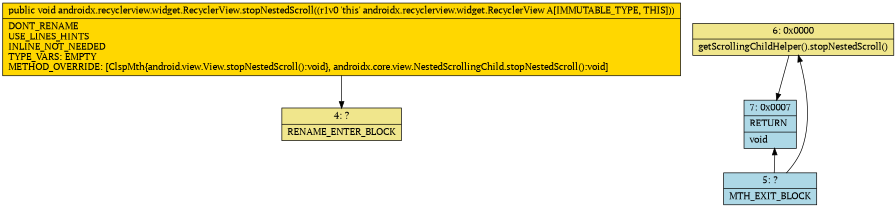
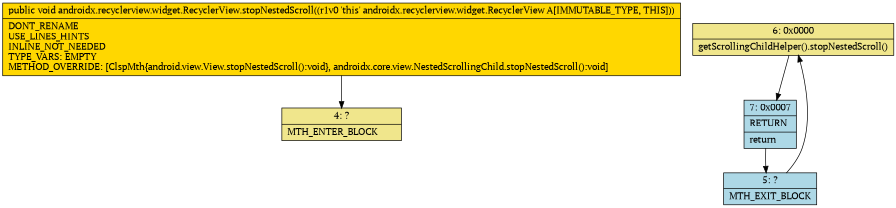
(342, 132) -> (332, 132)
(759, 140) -> (763, 140)
(775, 164) -> (766, 157)
